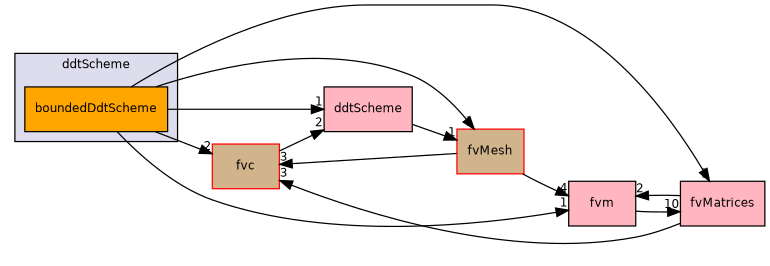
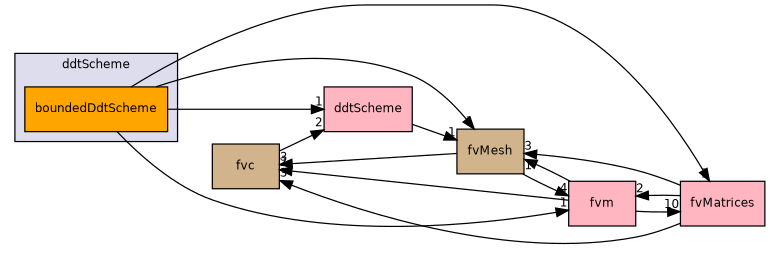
(186, 143) -> (430, 186)
(490, 151) -> (490, 151)
none -> (610, 164)
(246, 166) -> (246, 166)
none -> (553, 173)
